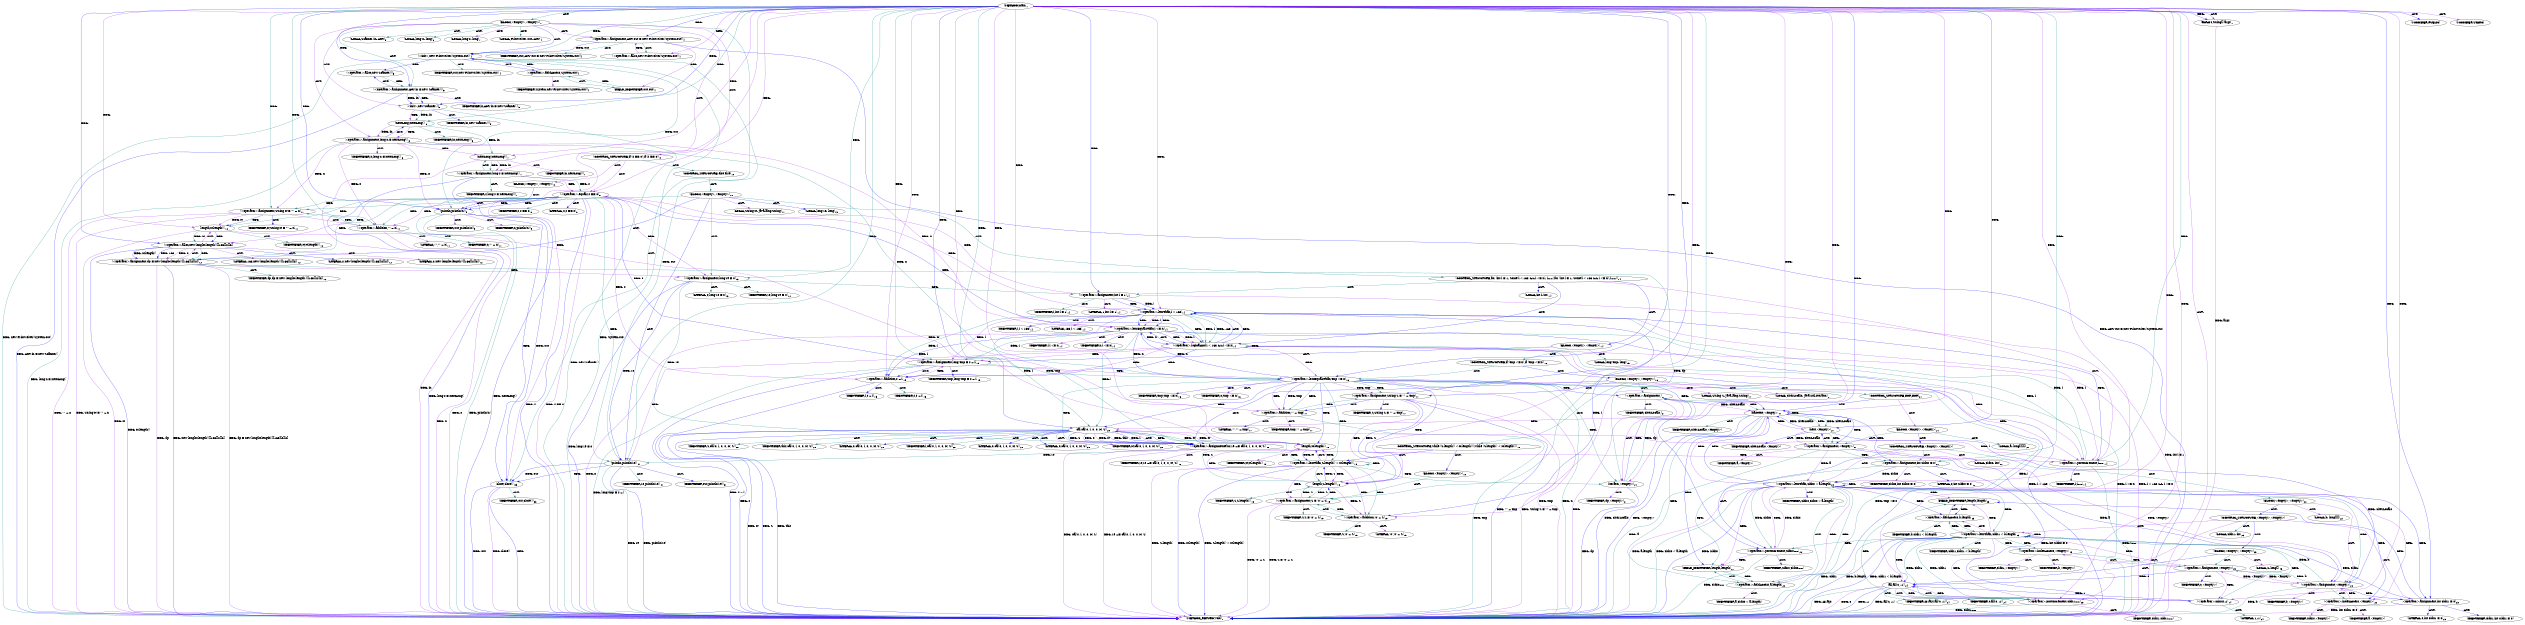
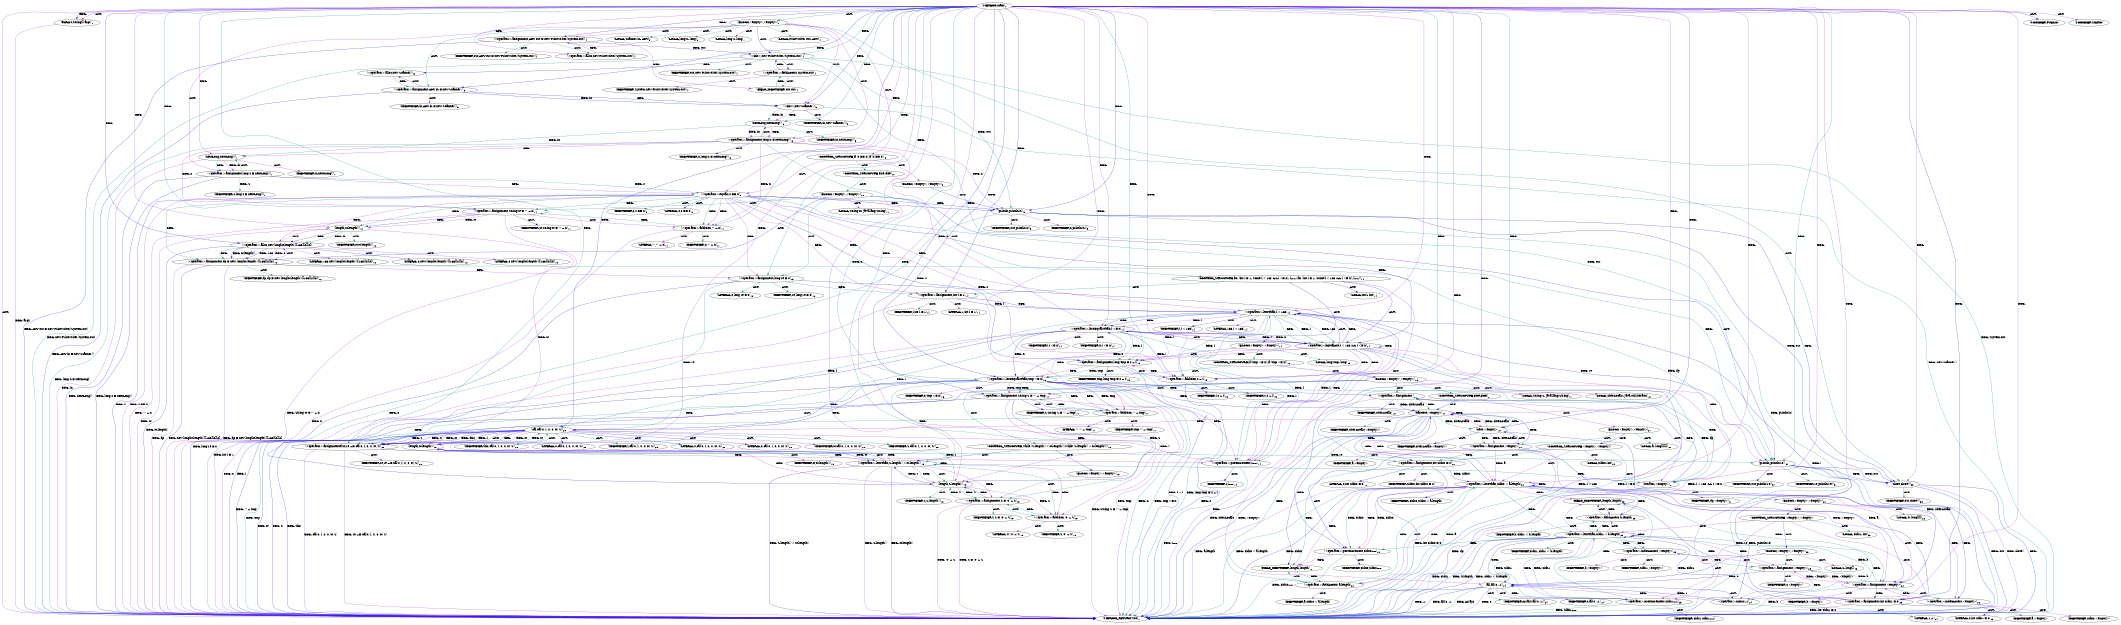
(495, 184) -> (245, 184)
(822, 212) -> none
(838, 215) -> (819, 252)
(1604, 328) -> (1980, 572)
(1160, 396) -> none
(2490, 619) -> none
